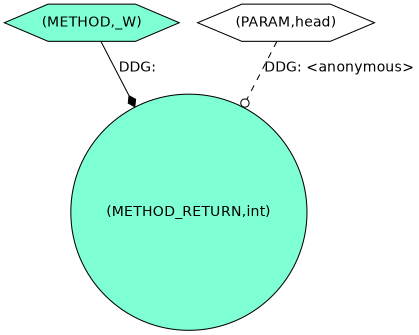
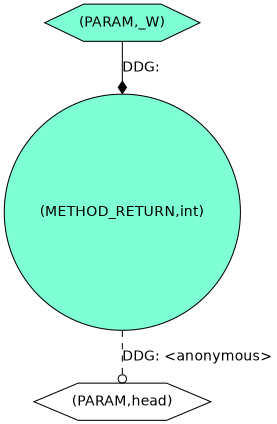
(92, 23) -> (122, 23)
(262, 70) -> (122, 353)
